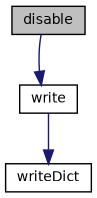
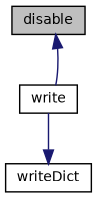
(39, 53) -> (58, 67)
